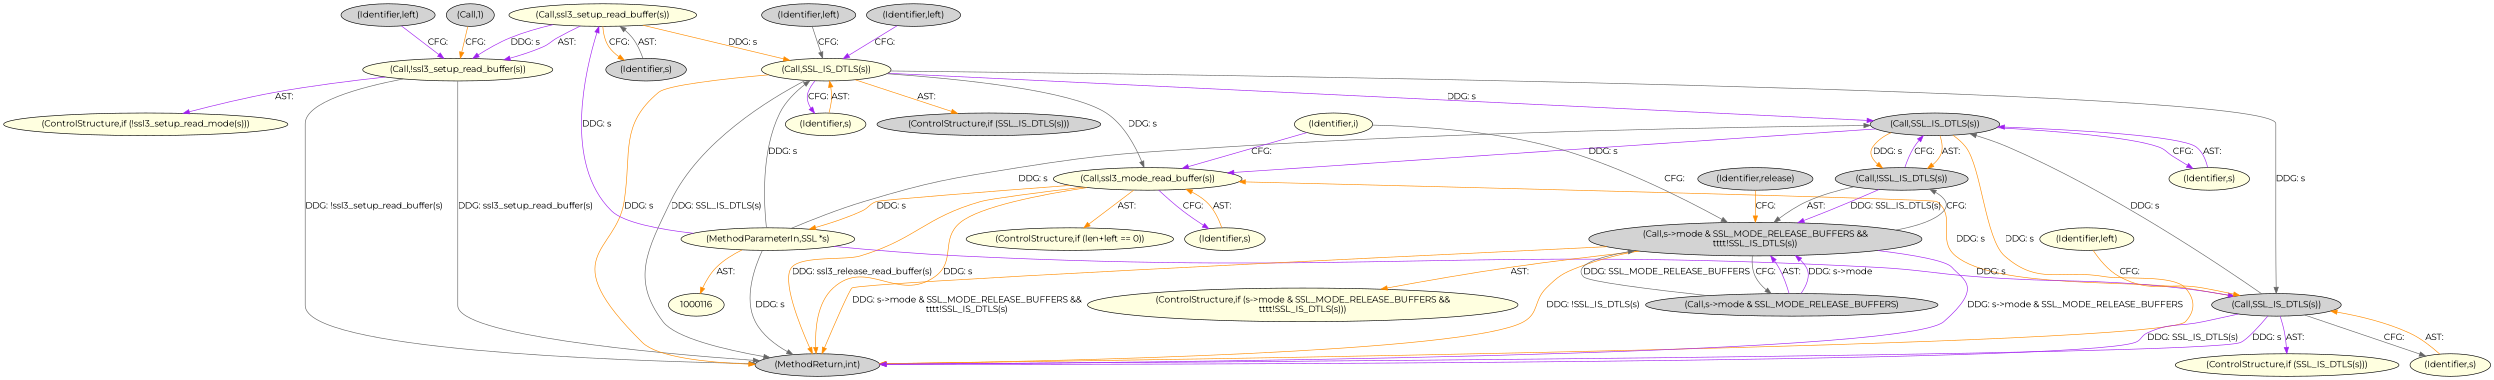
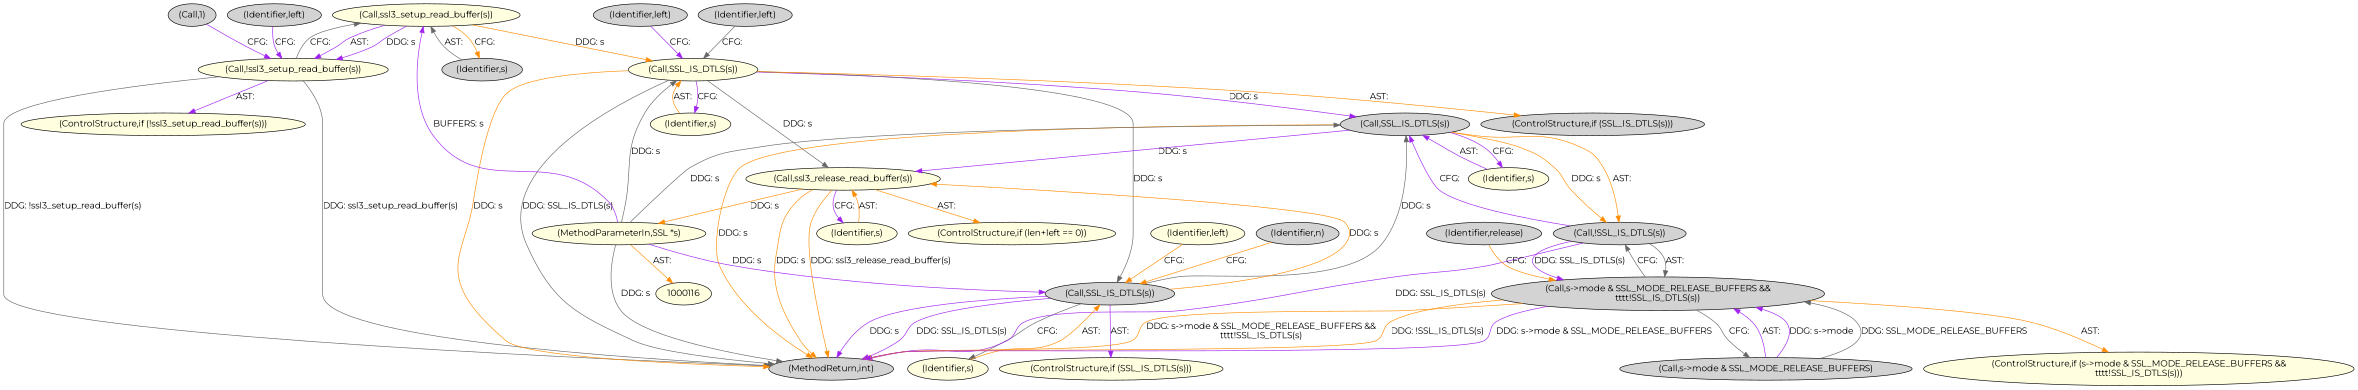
none -> (320, 33)
(465, 39) -> (235, 41)
(146, 124) -> (163, 124)
(597, 124) -> (459, 124)
(1334, 124) -> none
(1148, 179) -> (843, 179)
none -> (1298, 234)
none -> (1224, 305)
